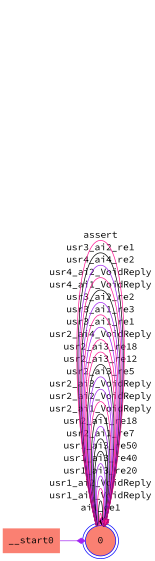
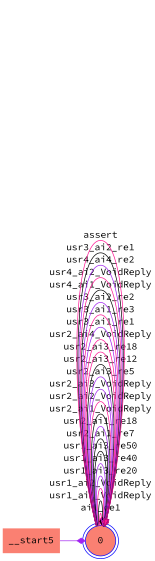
(31, 541) -> (31, 541)
